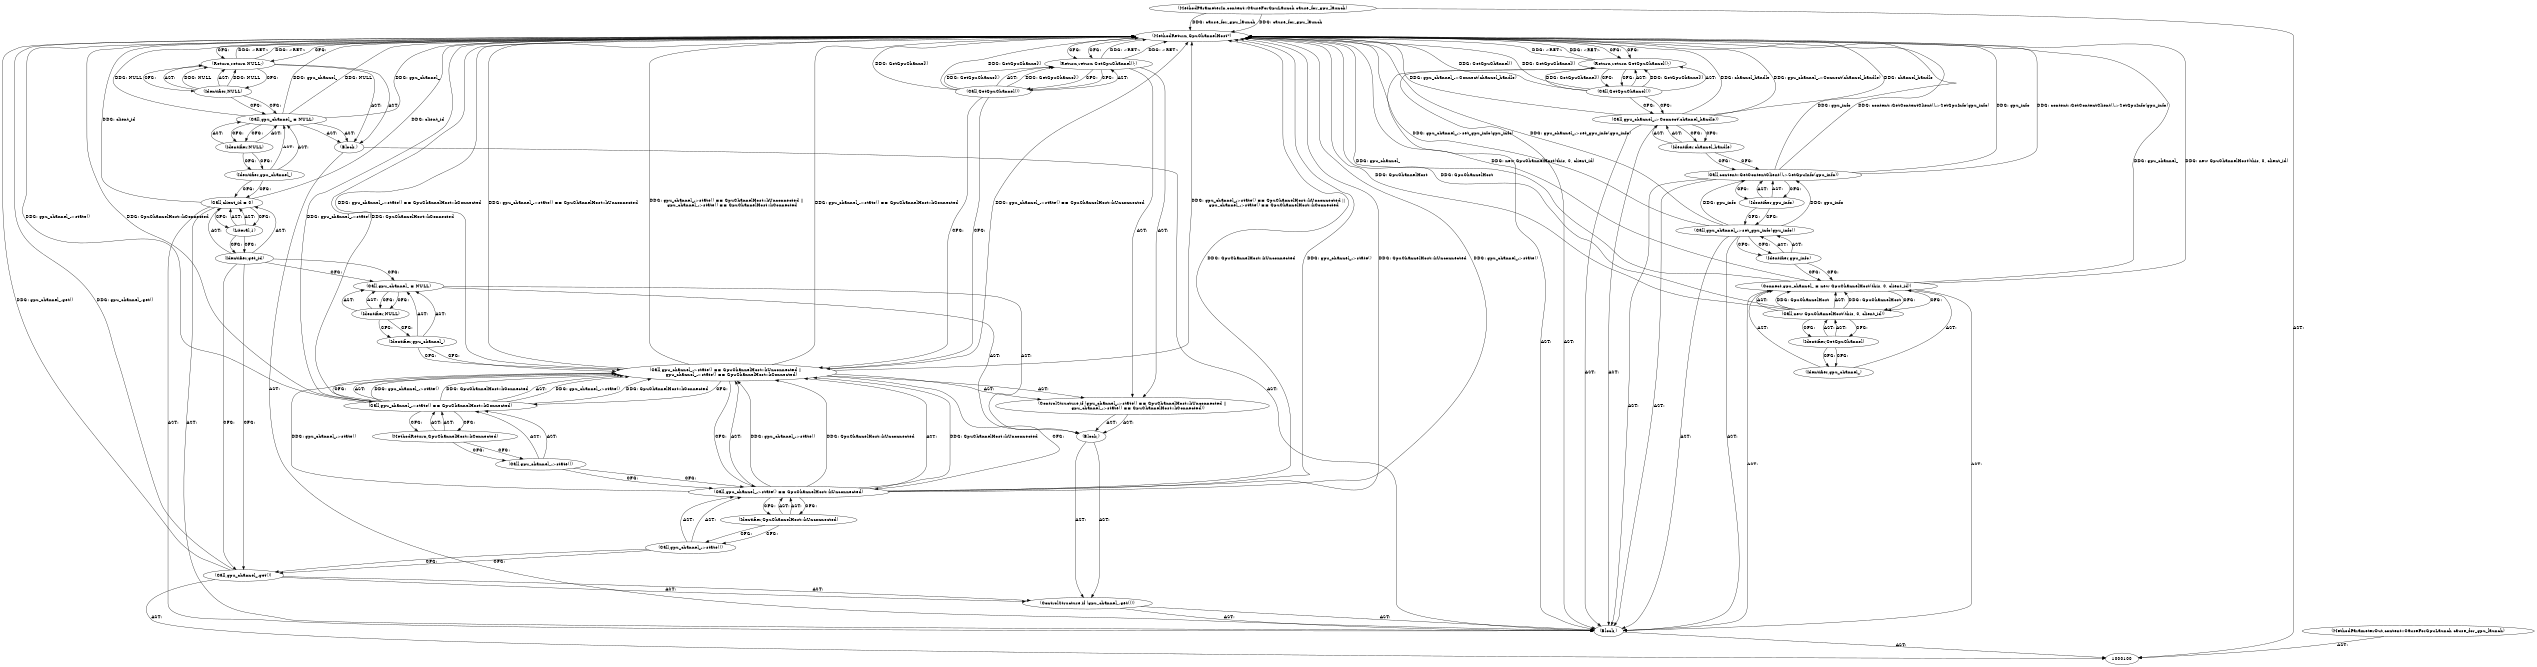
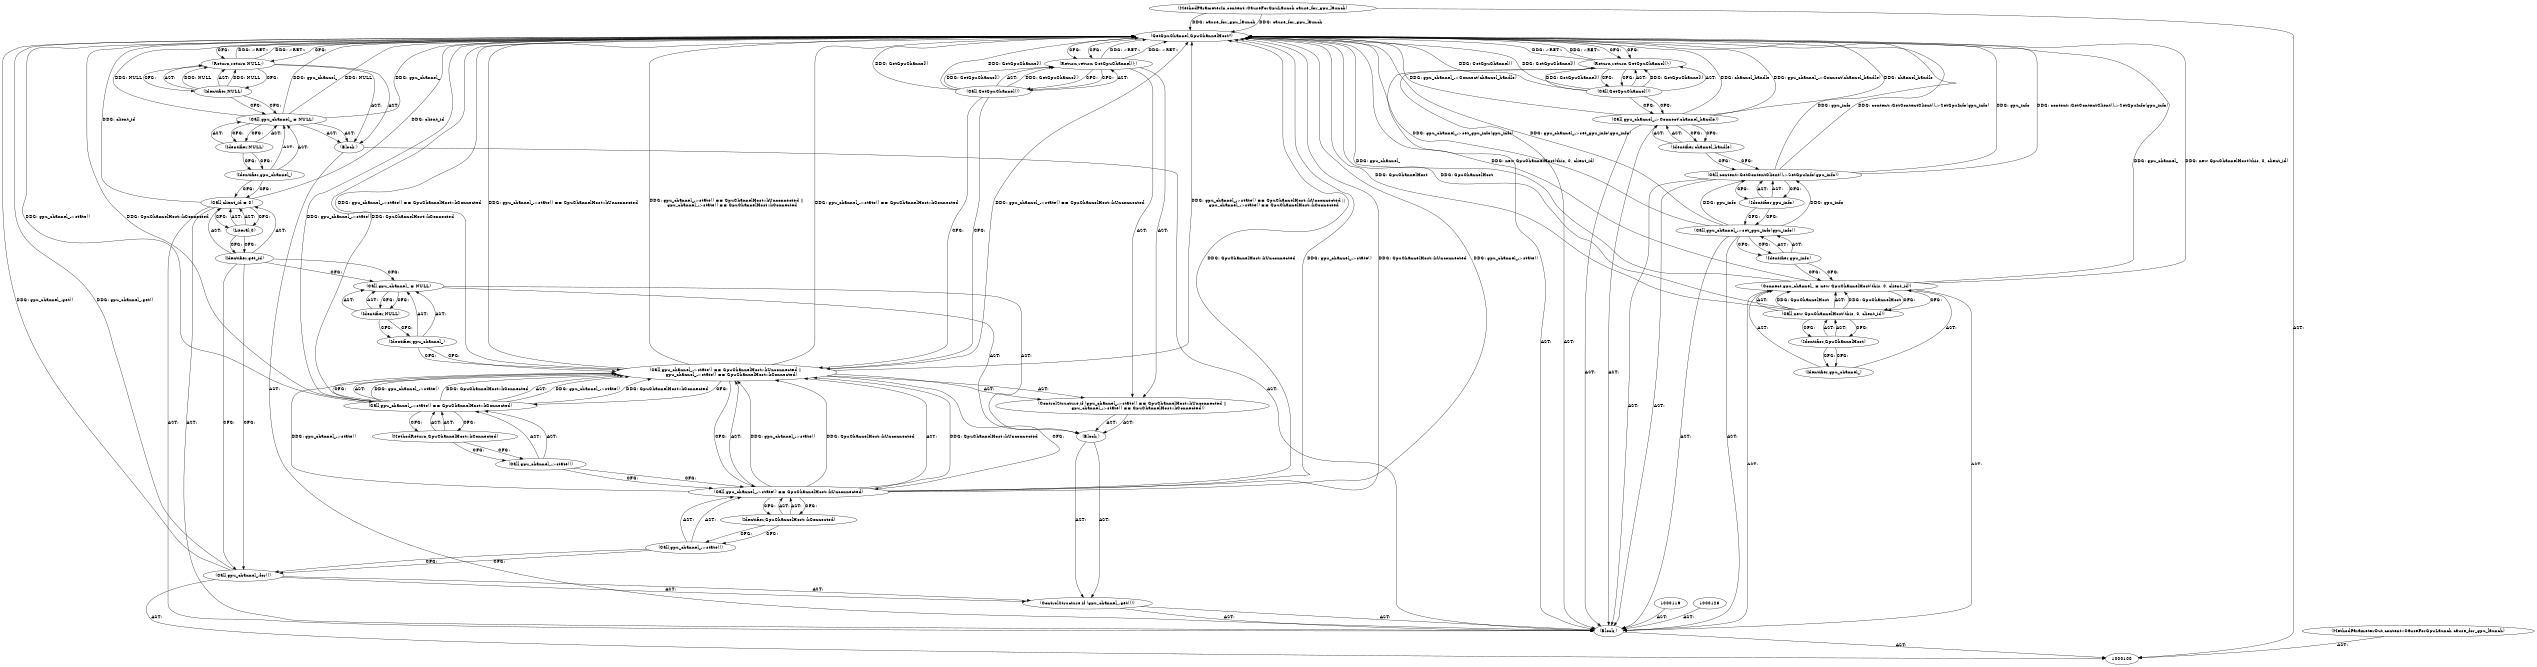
(1192, 36) -> (1192, 36)
(244, 231) -> (244, 231)
(1834, 342) -> (1834, 342)
(789, 520) -> (789, 520)
(243, 575) -> (243, 575)
none -> (1671, 603)
none -> (1710, 603)
